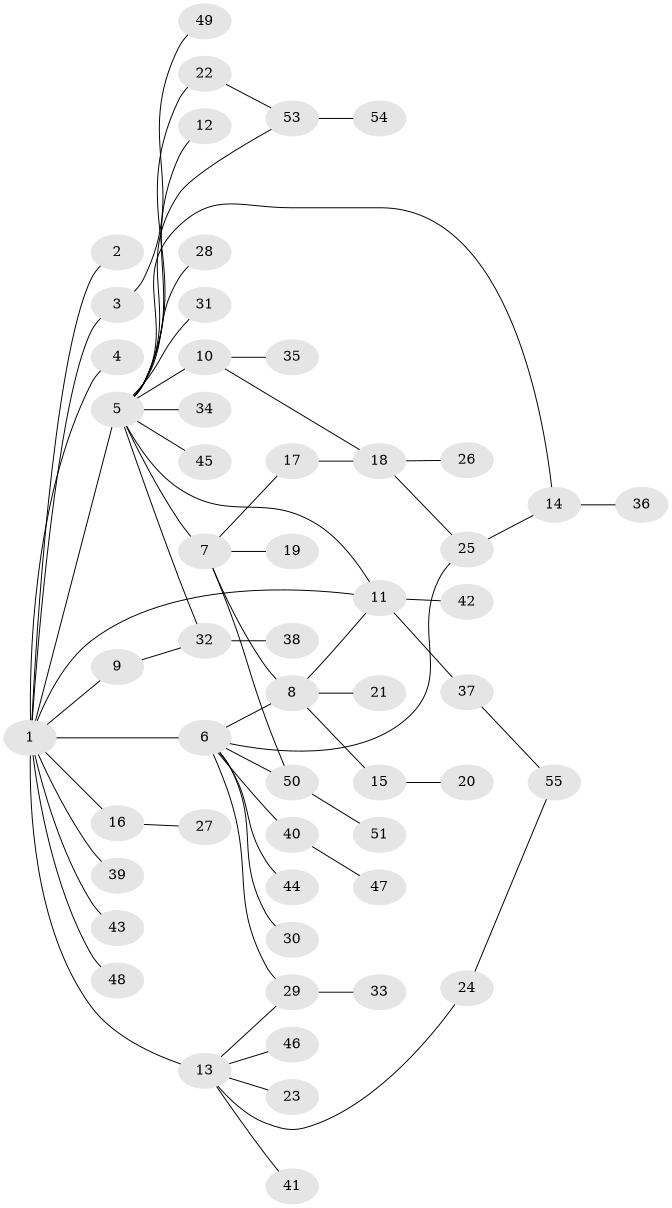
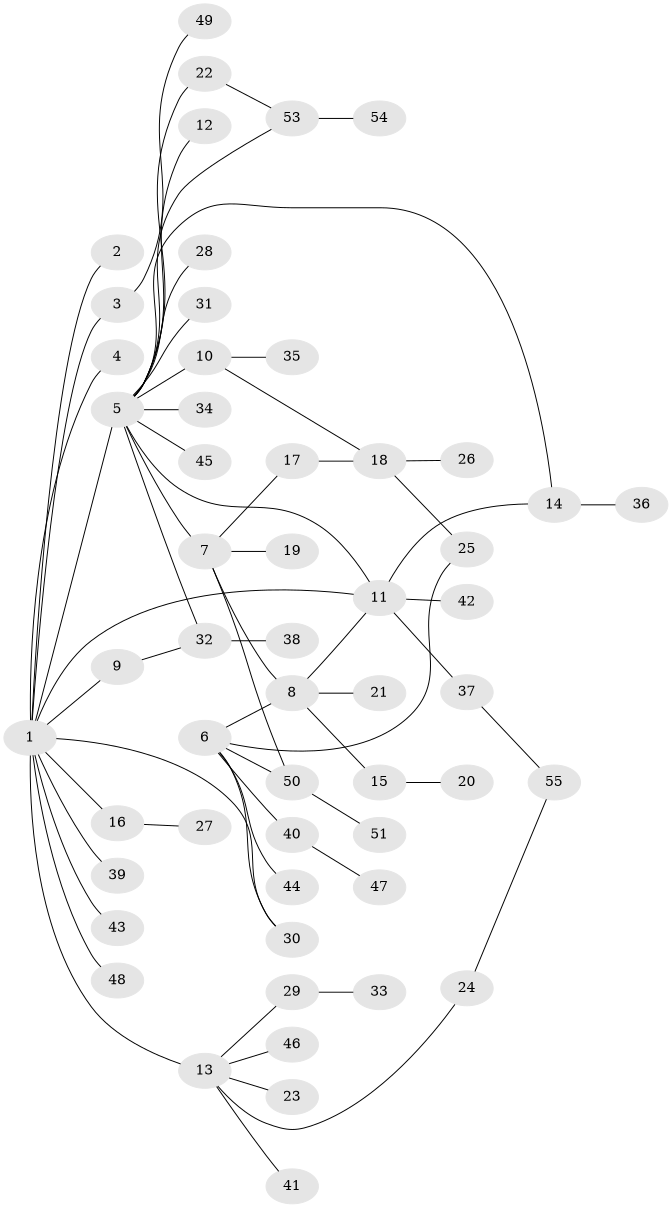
(511, 527) -> (450, 519)
(118, 738) -> (211, 784)
(242, 868) -> none
